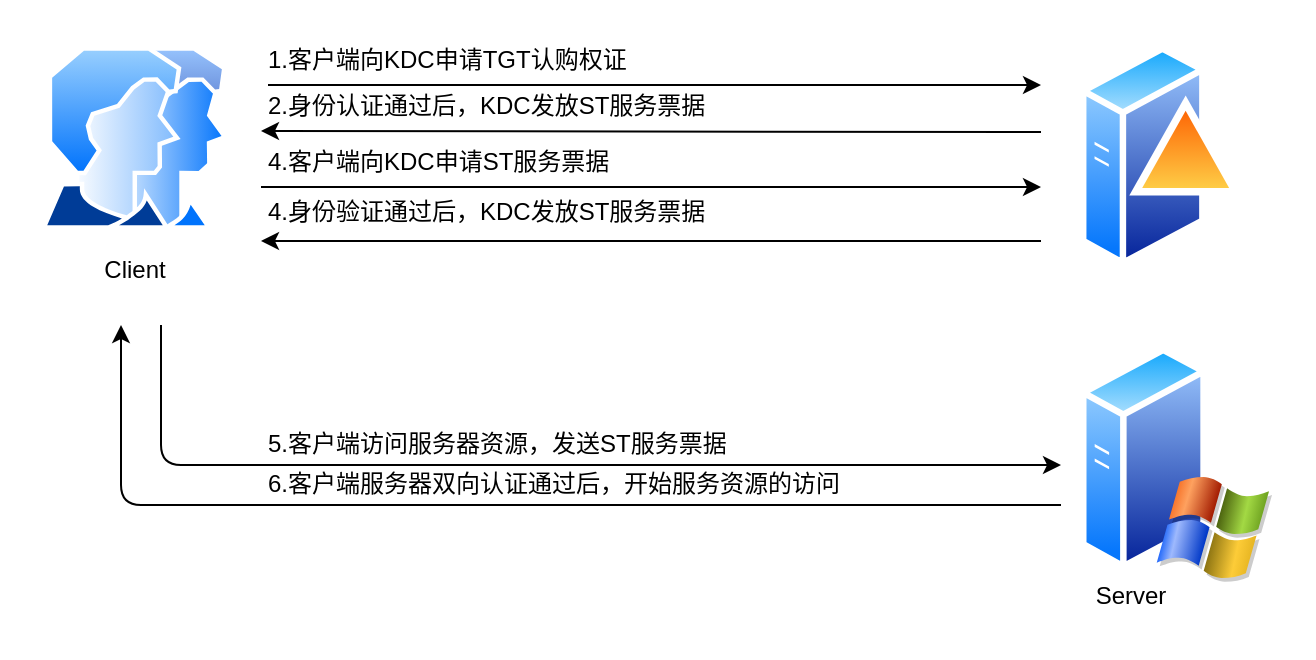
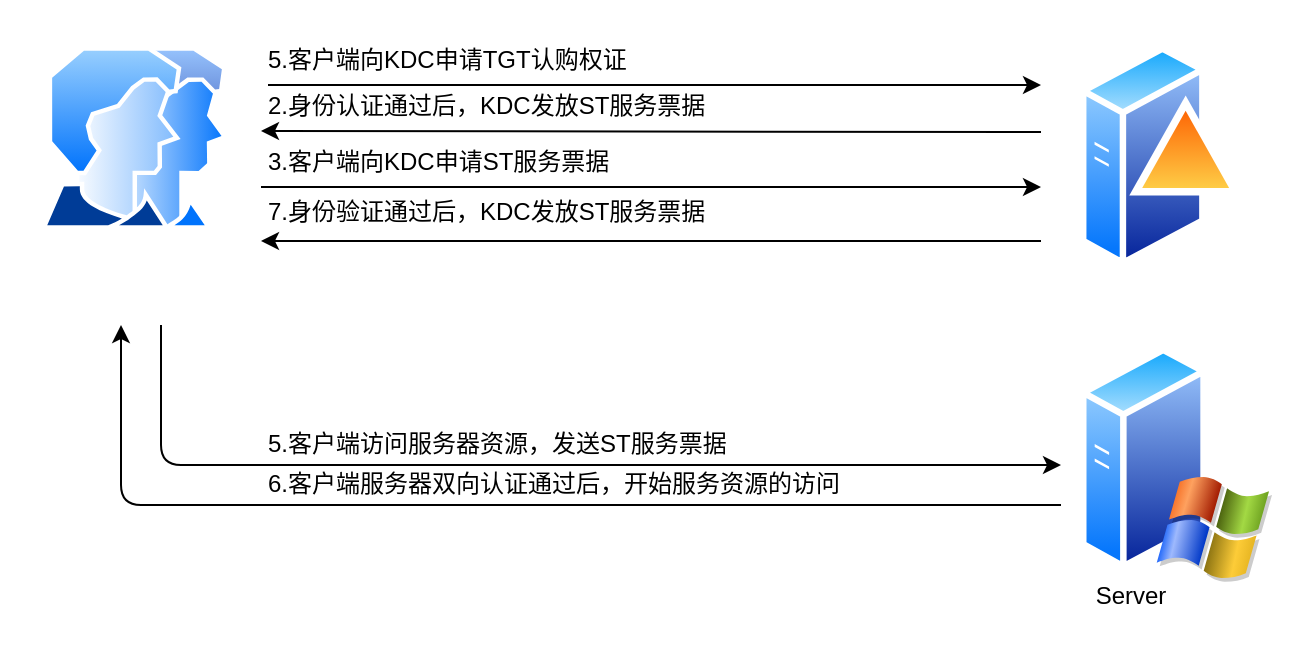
(440, 61) -> (440, 61)
(433, 163) -> (433, 163)
(481, 213) -> (481, 213)
(136, 271) -> none
